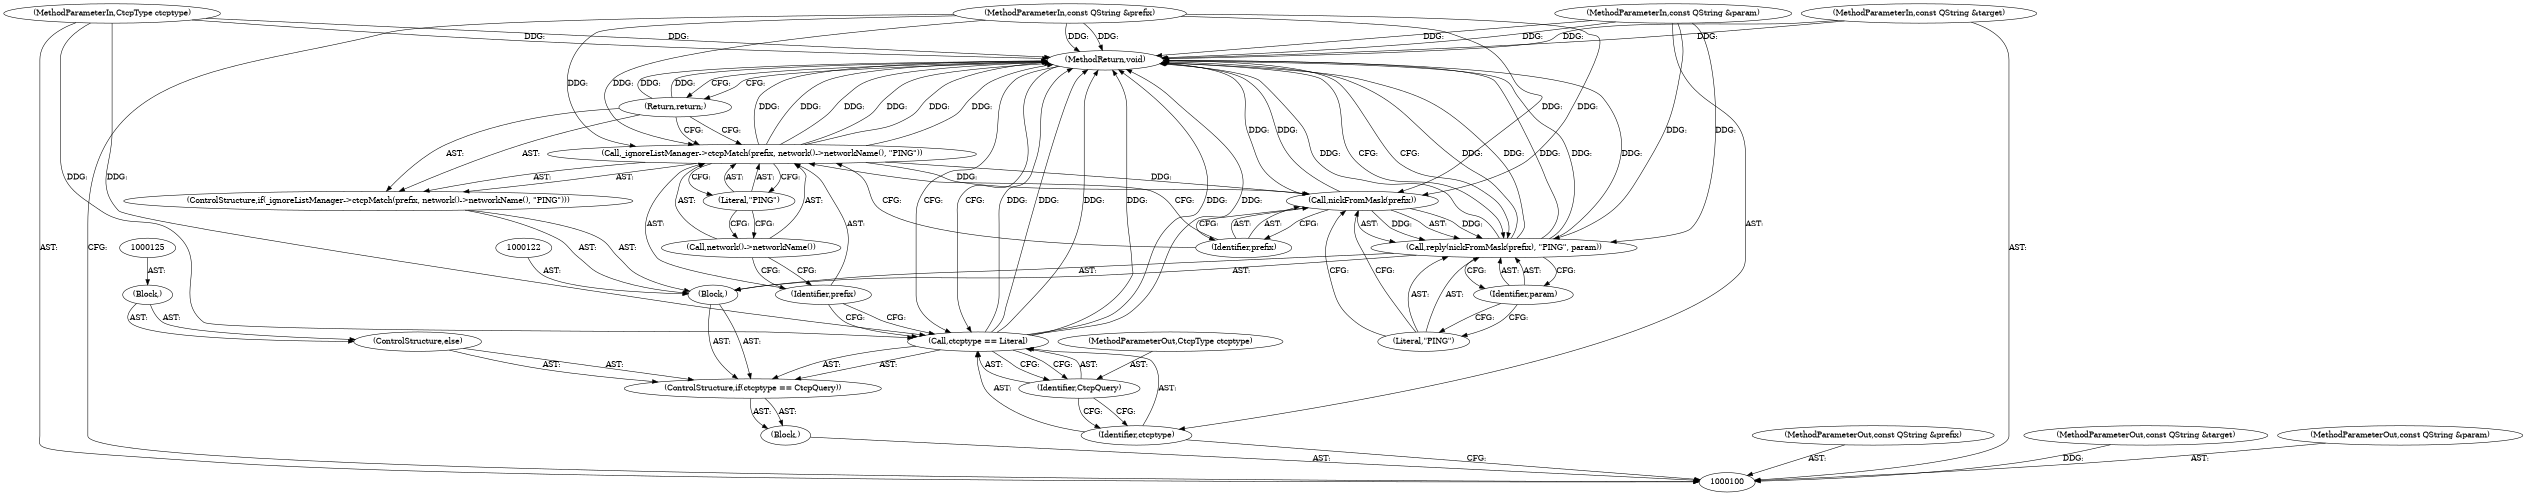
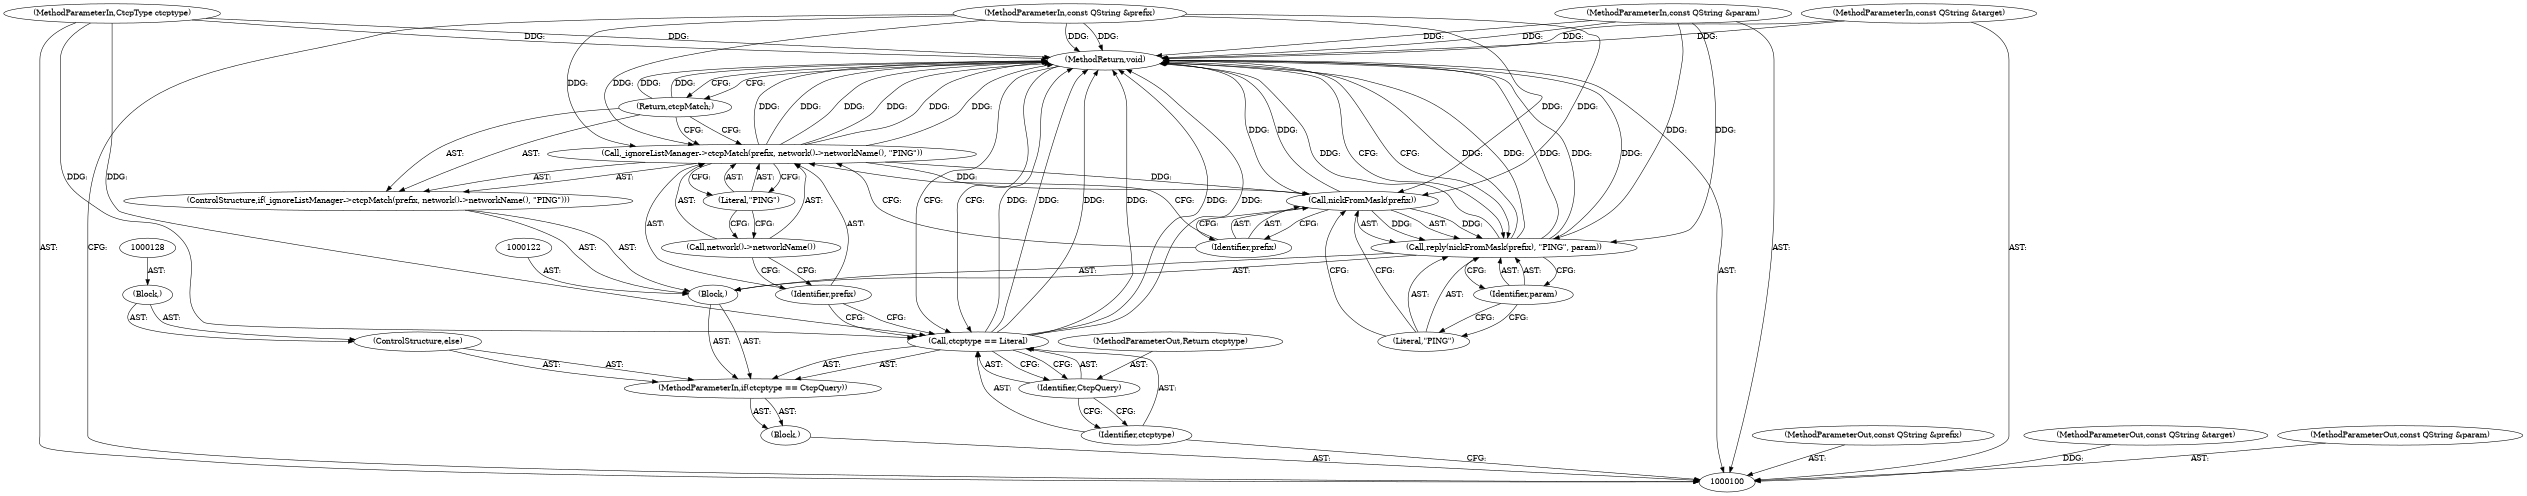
none -> (1597, 86)
(675, 107) -> (675, 107)
(148, 248) -> (148, 248)
(1605, 340) -> (1773, 237)
(1170, 342) -> (1170, 342)
(753, 389) -> (753, 389)
